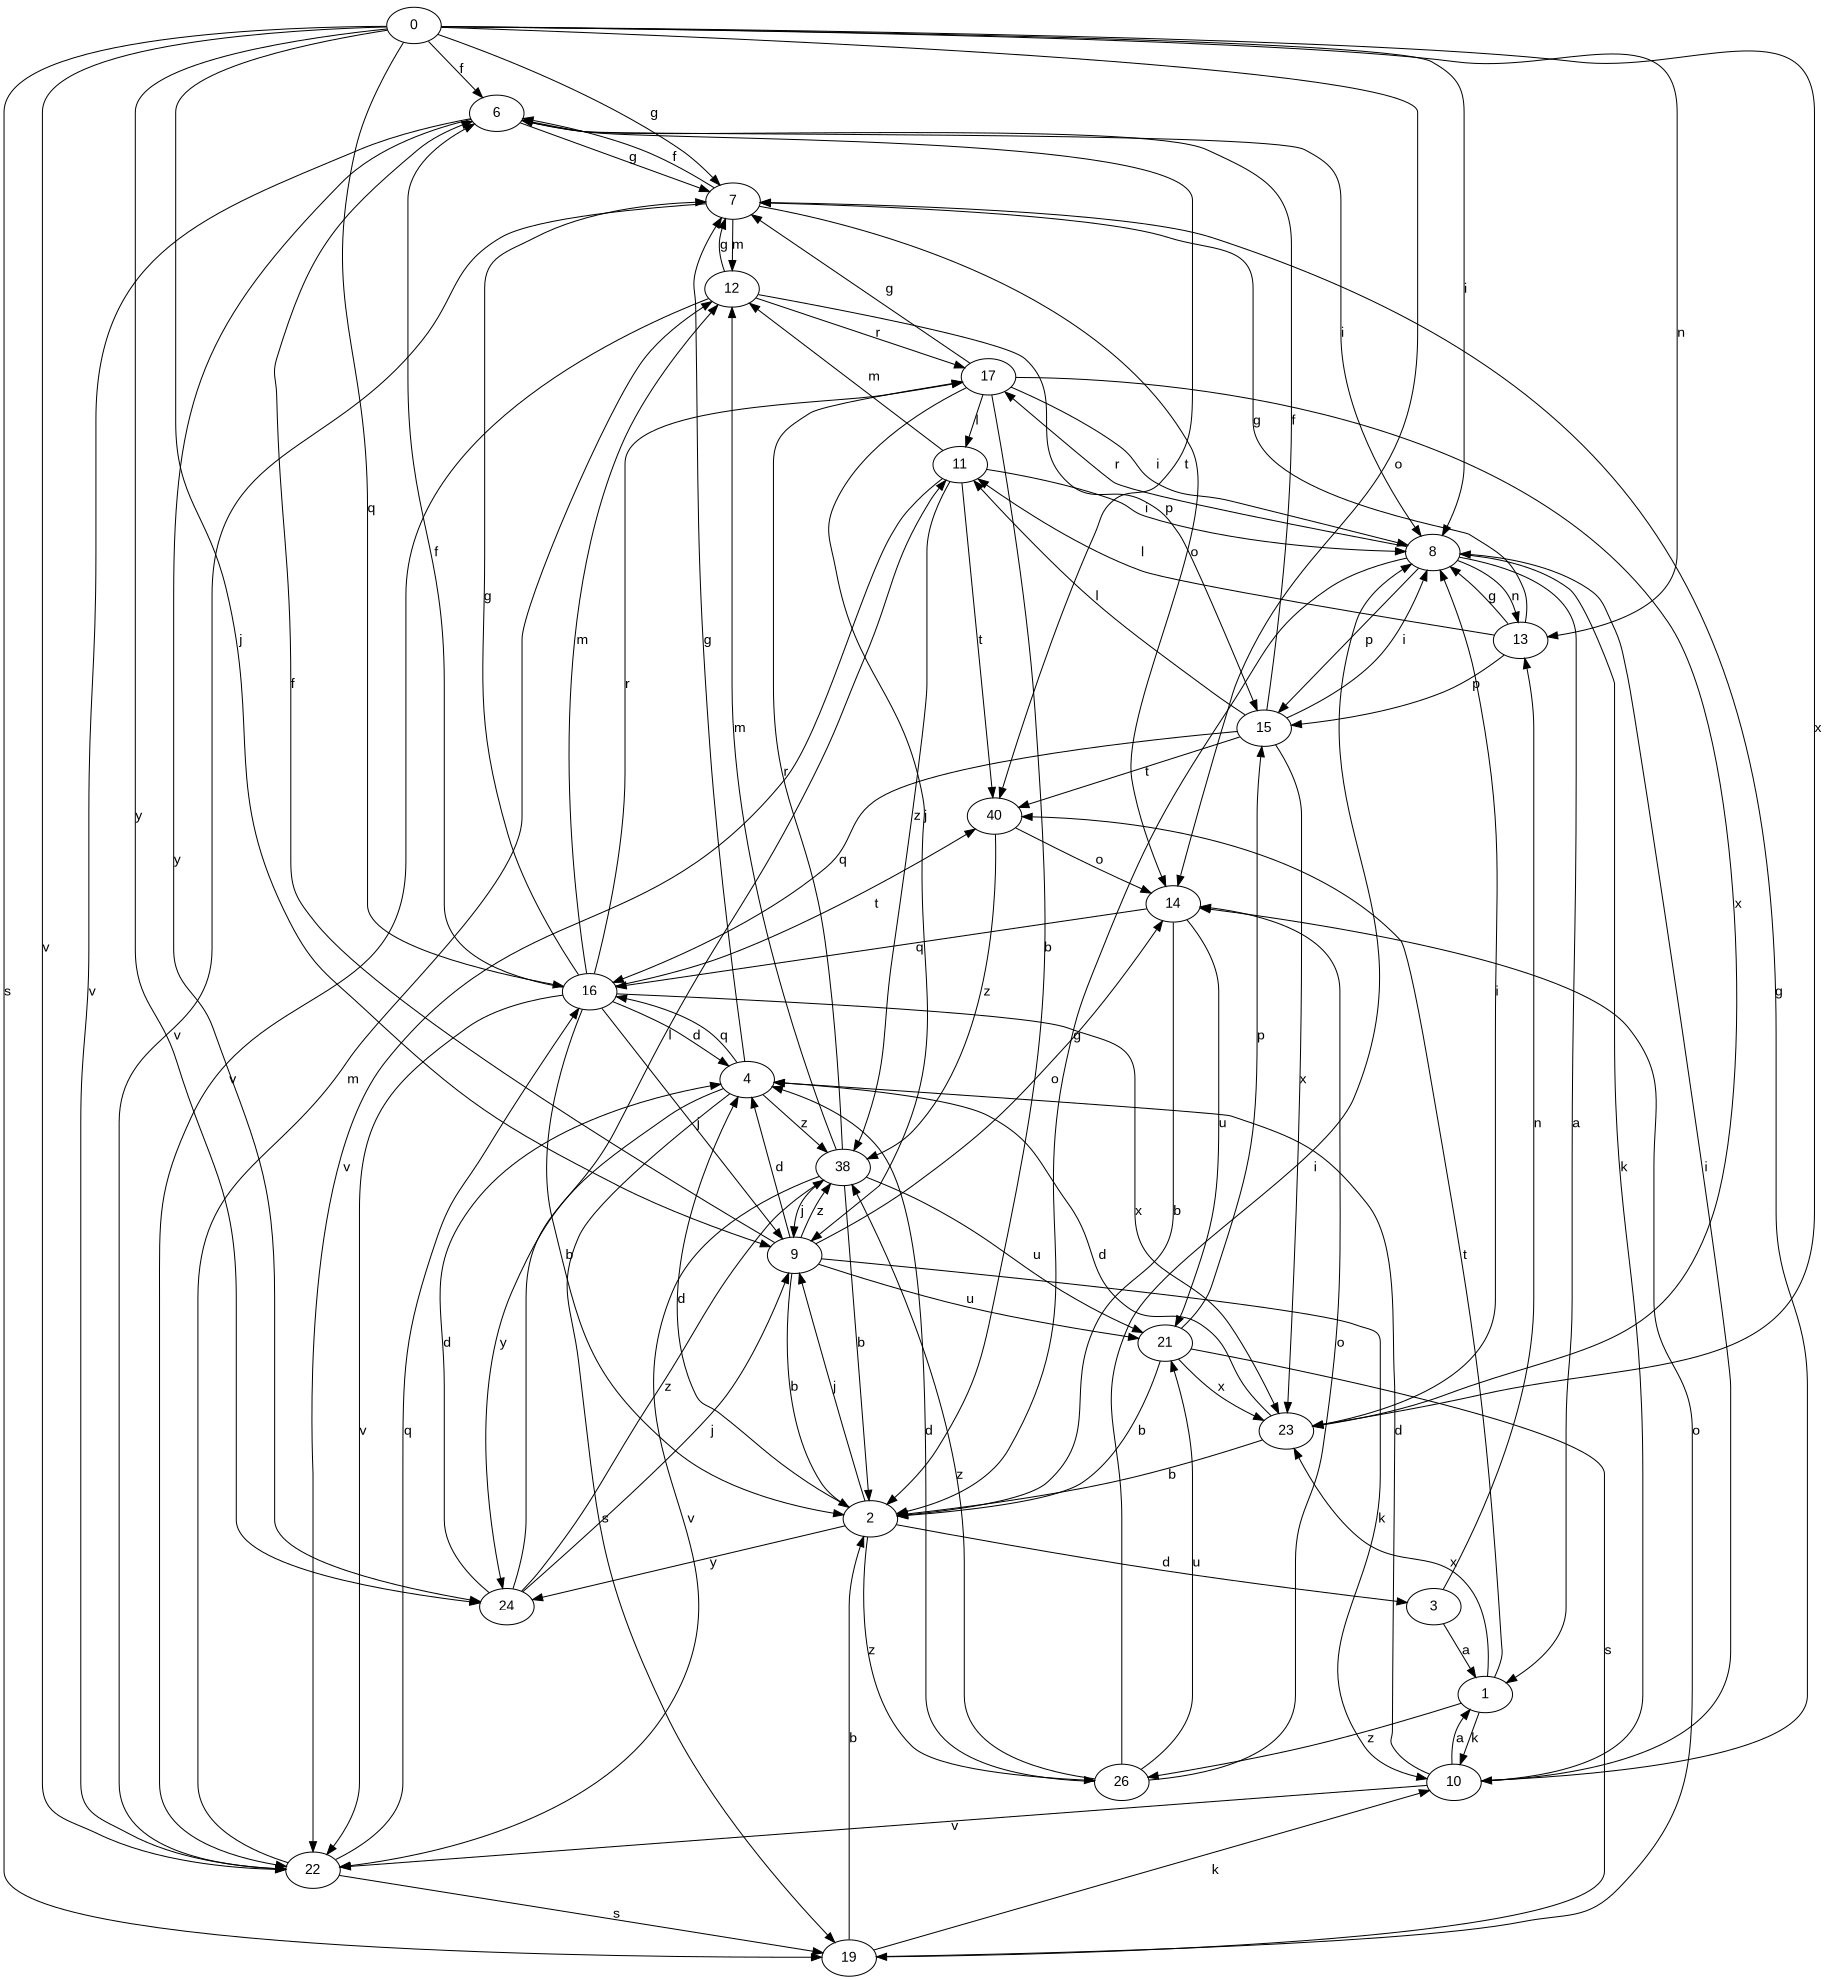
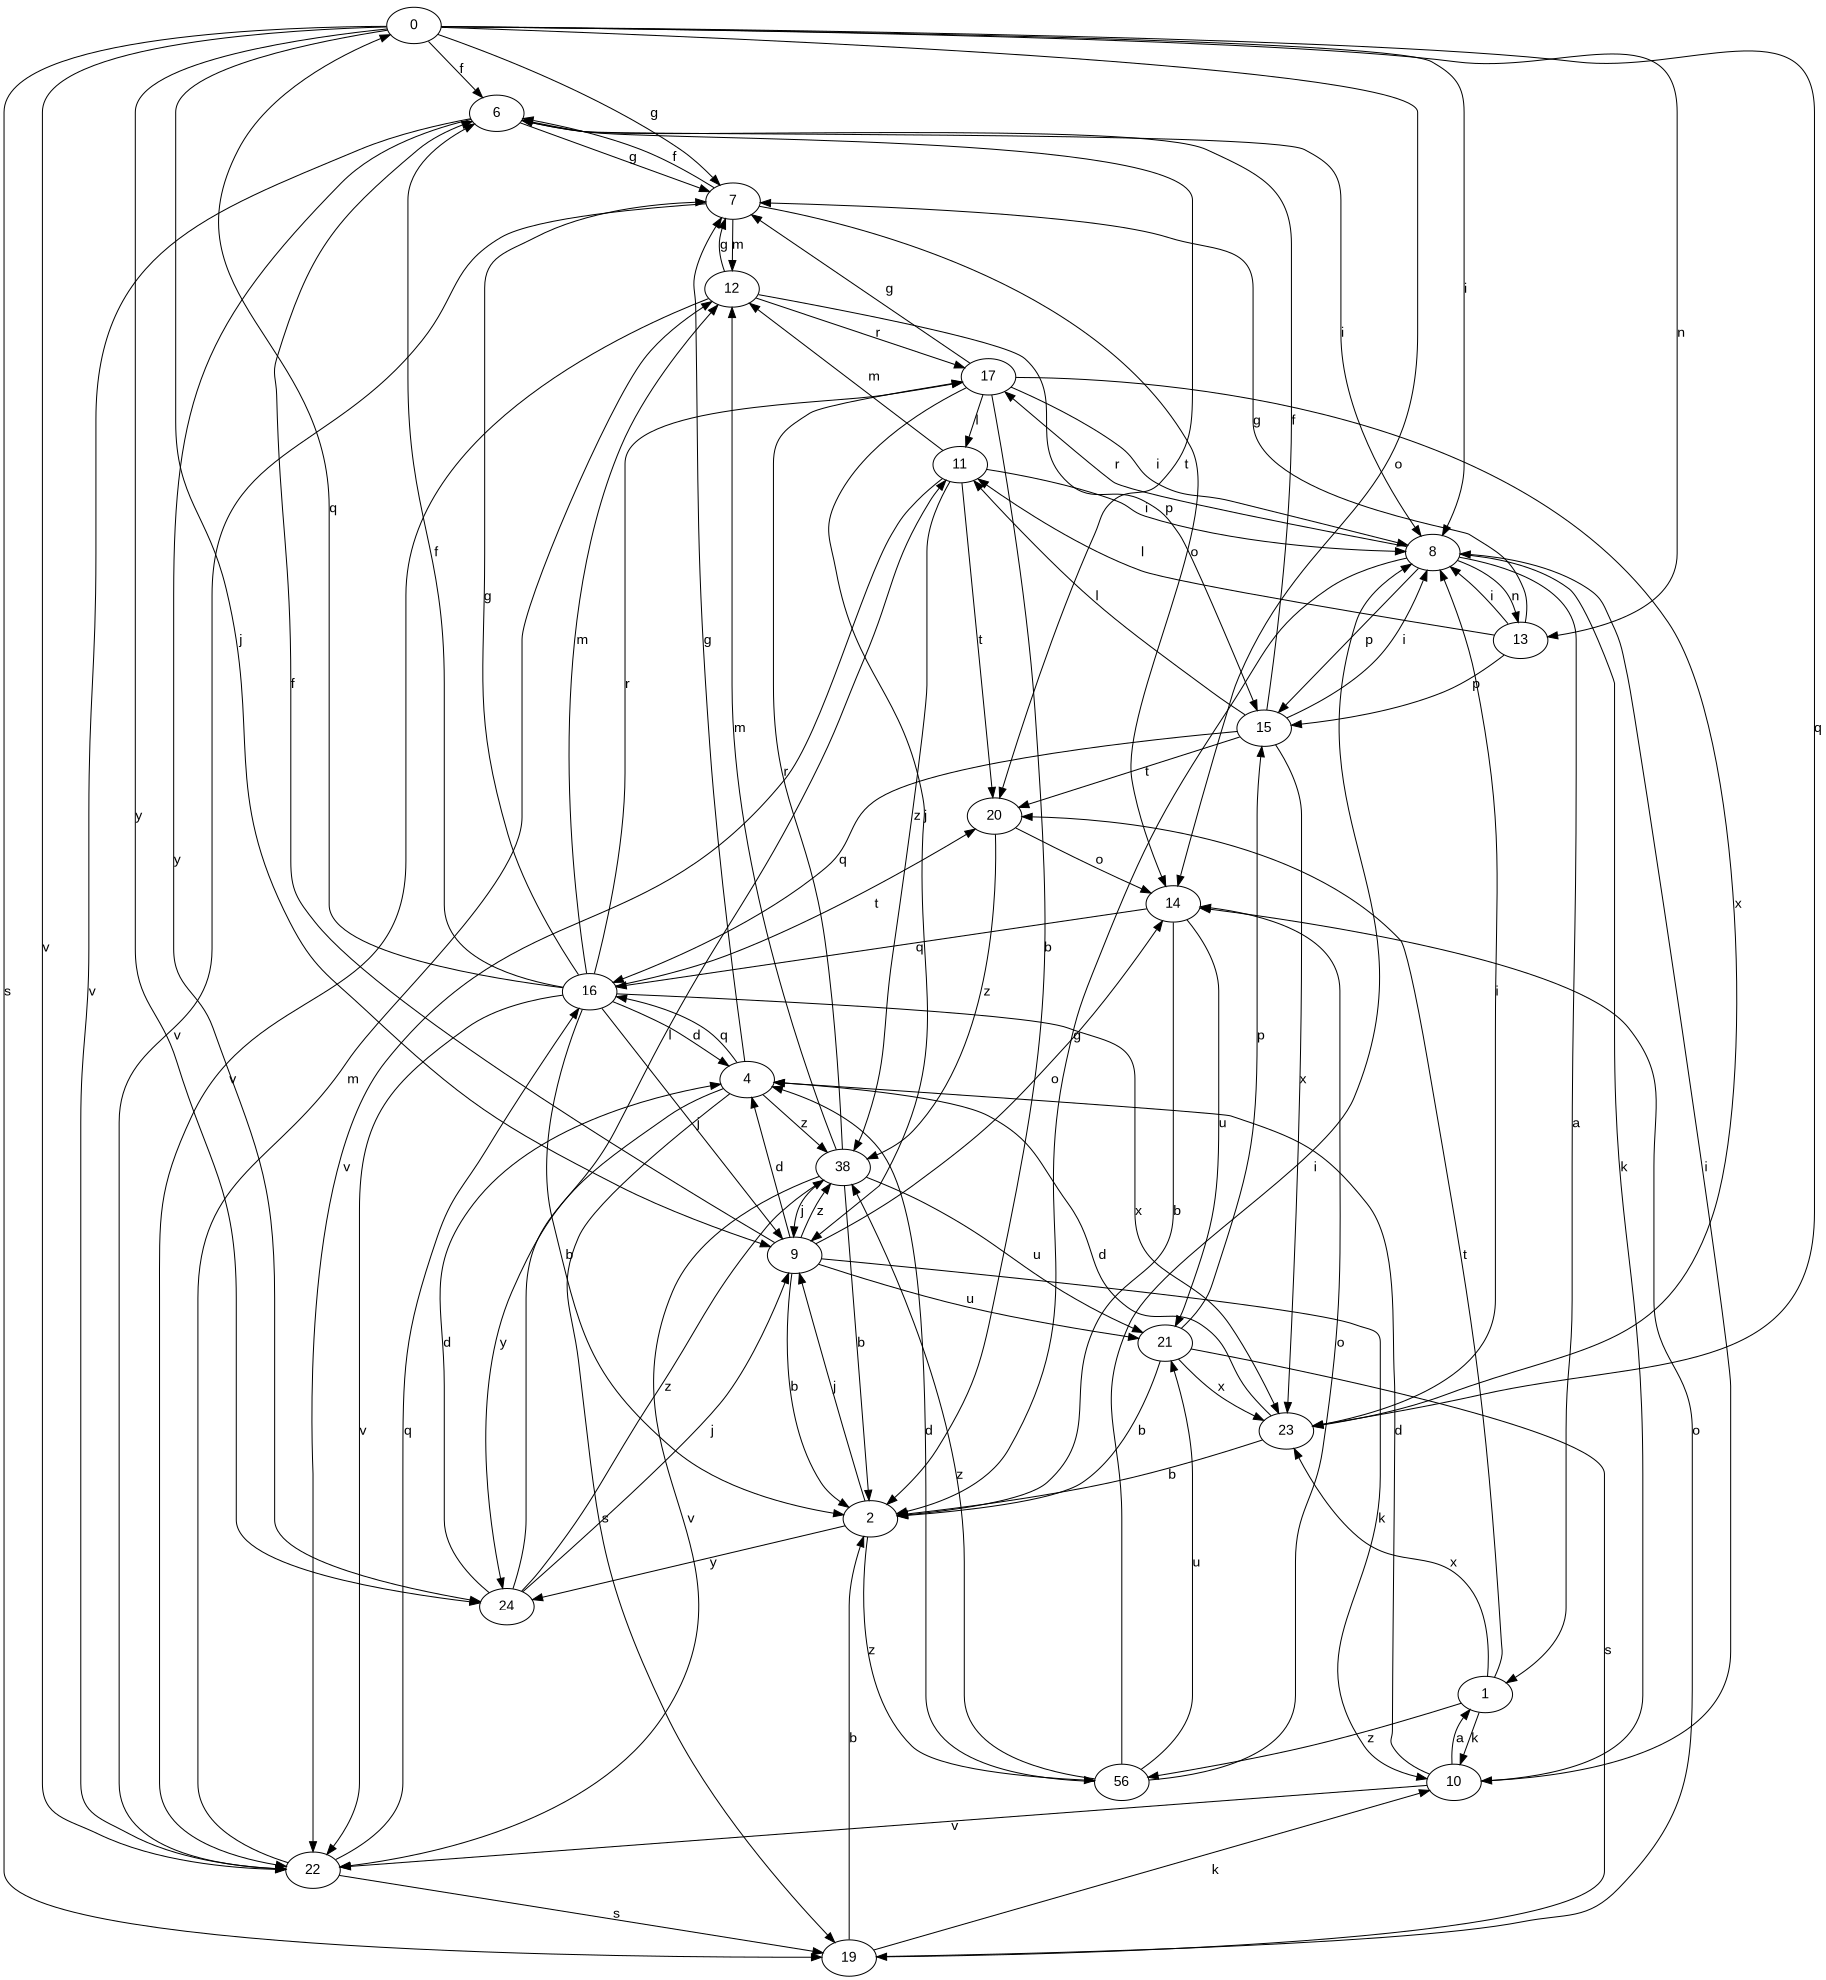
(368, 572) -> (329, 550)
(1492, 596) -> (1492, 596)
(1818, 728) -> (1818, 728)
(1753, 789) -> none
(995, 816) -> (995, 816)
(681, 1342) -> none
(1434, 1607) -> none
(1122, 1782) -> (1122, 1782)
